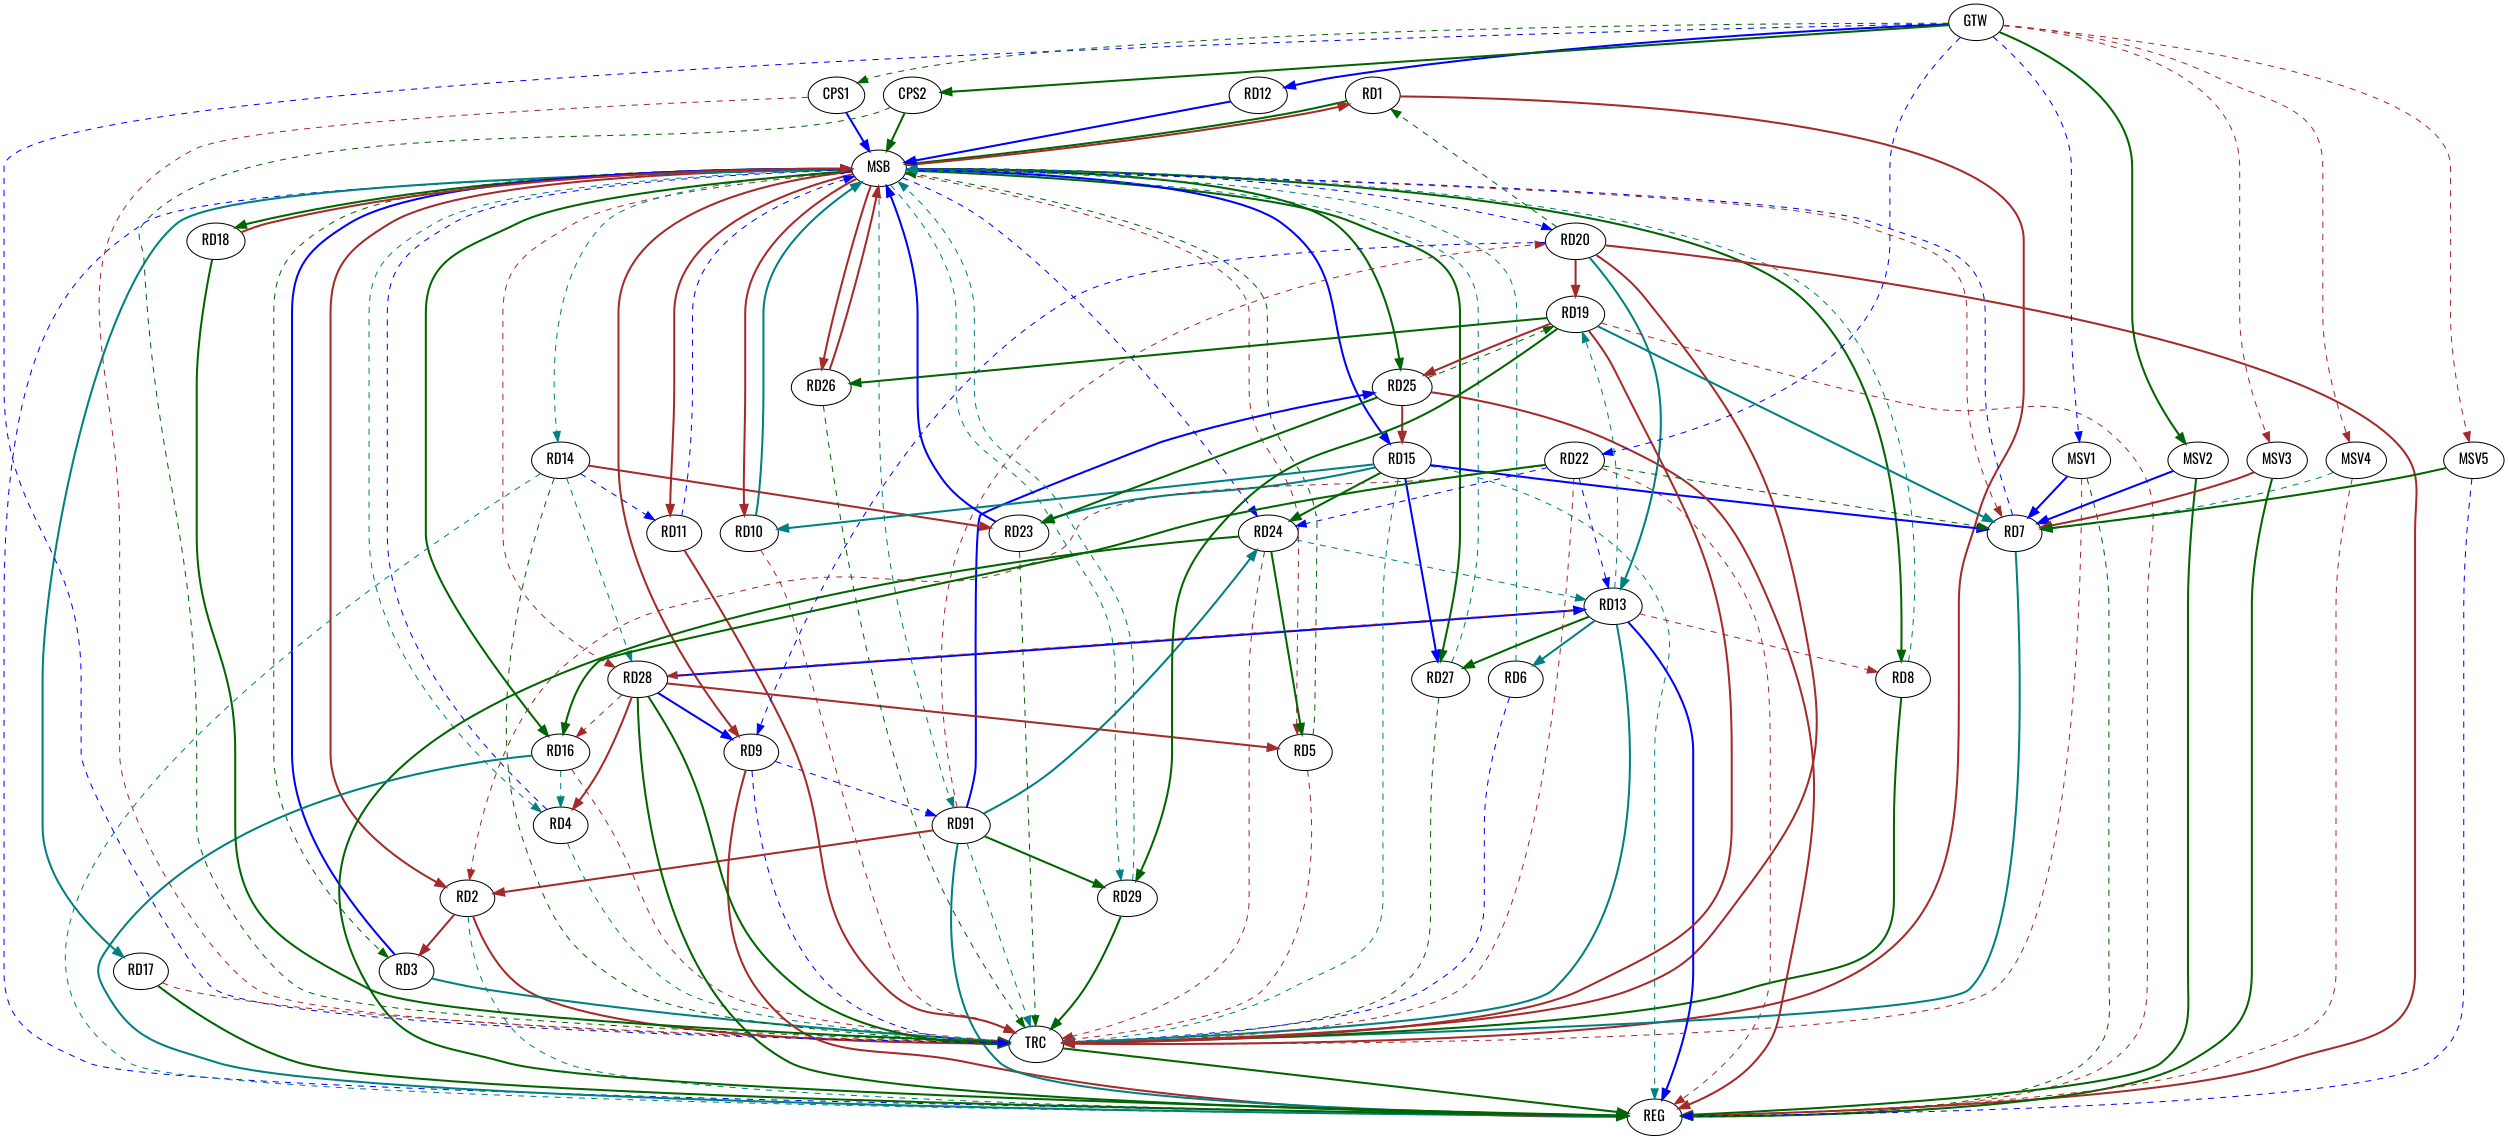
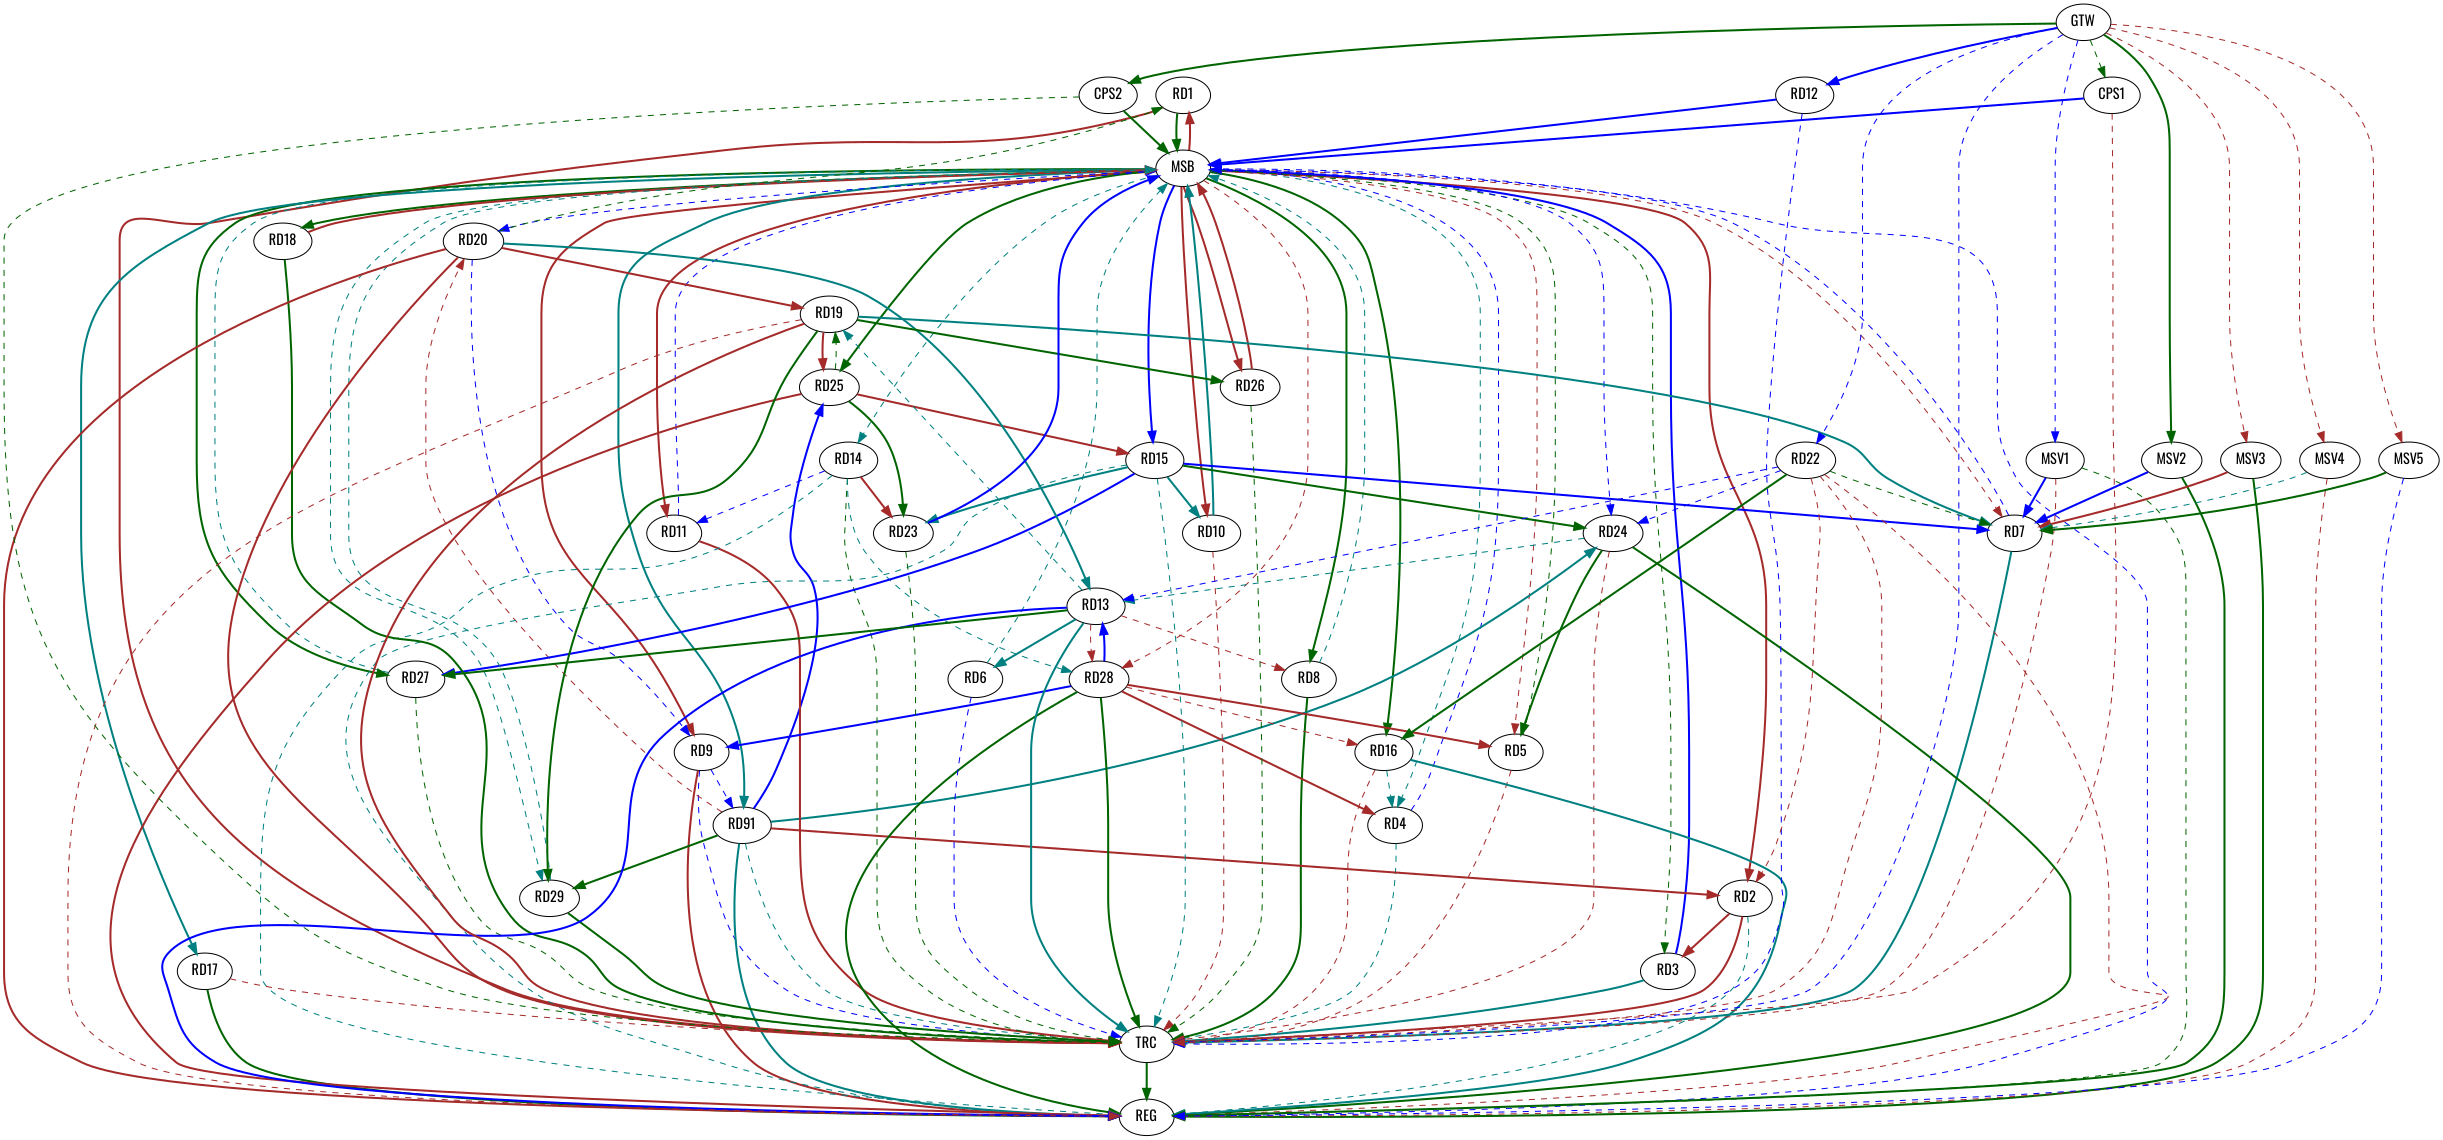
(881, 465) -> (619, 303)
none -> (1781, 800)
